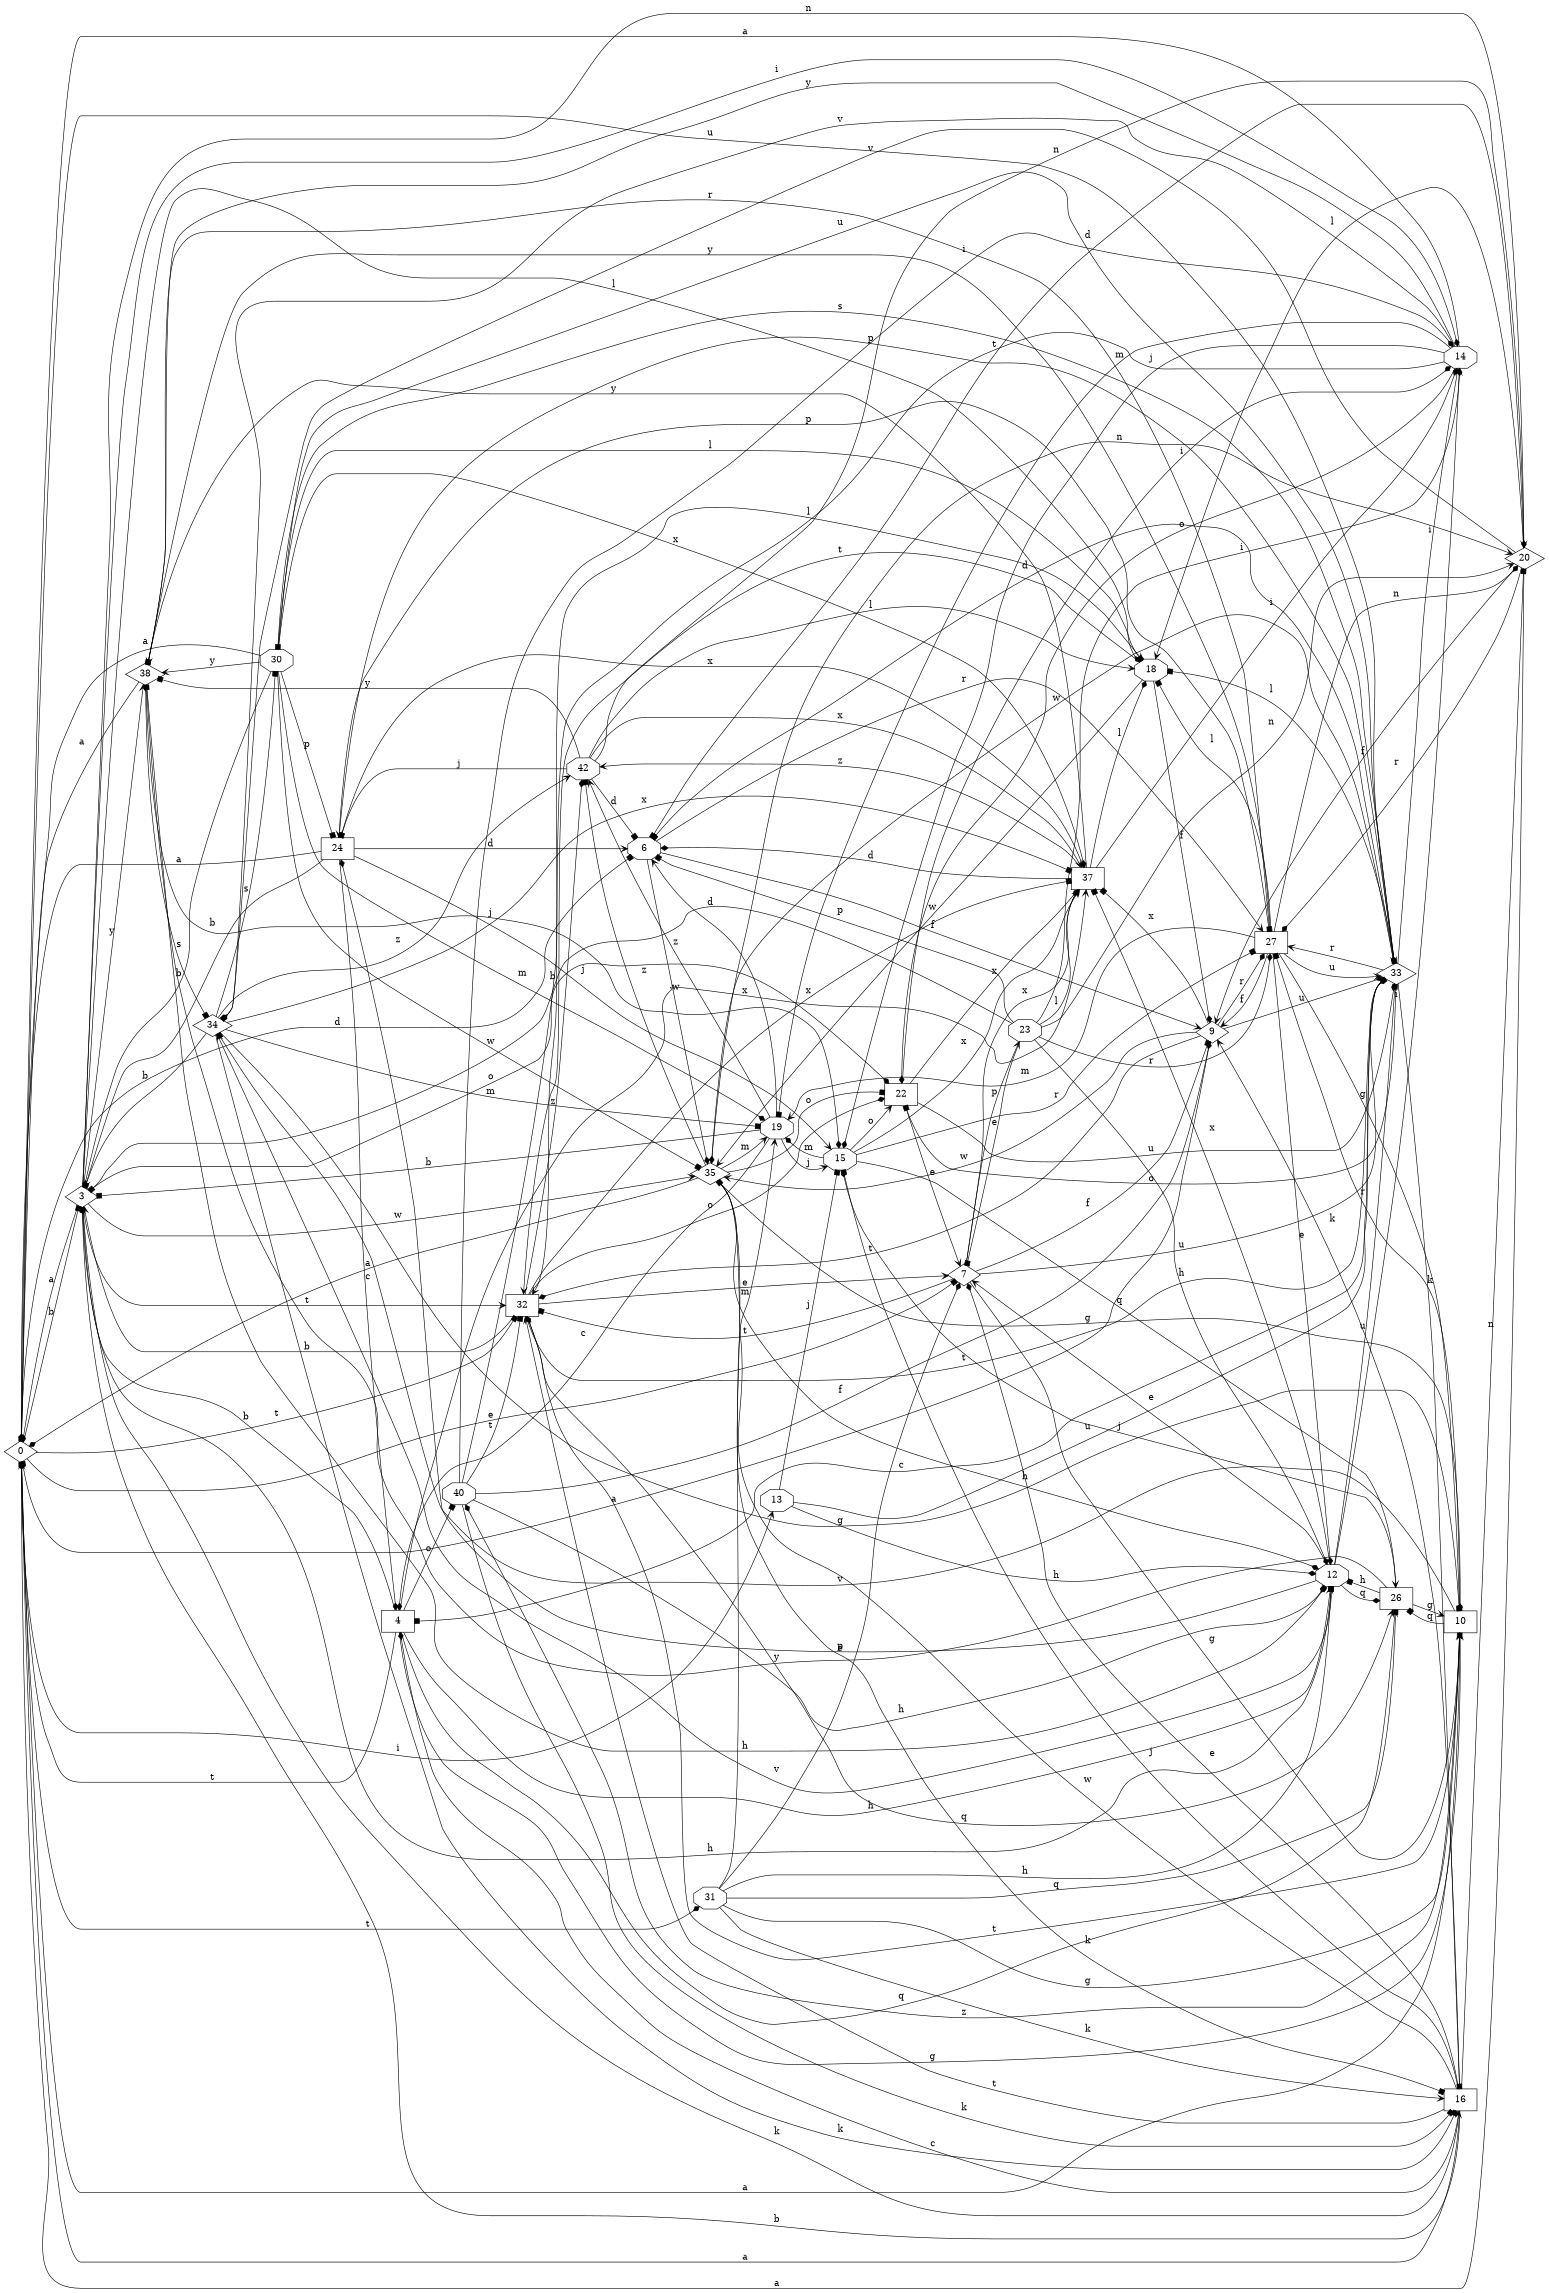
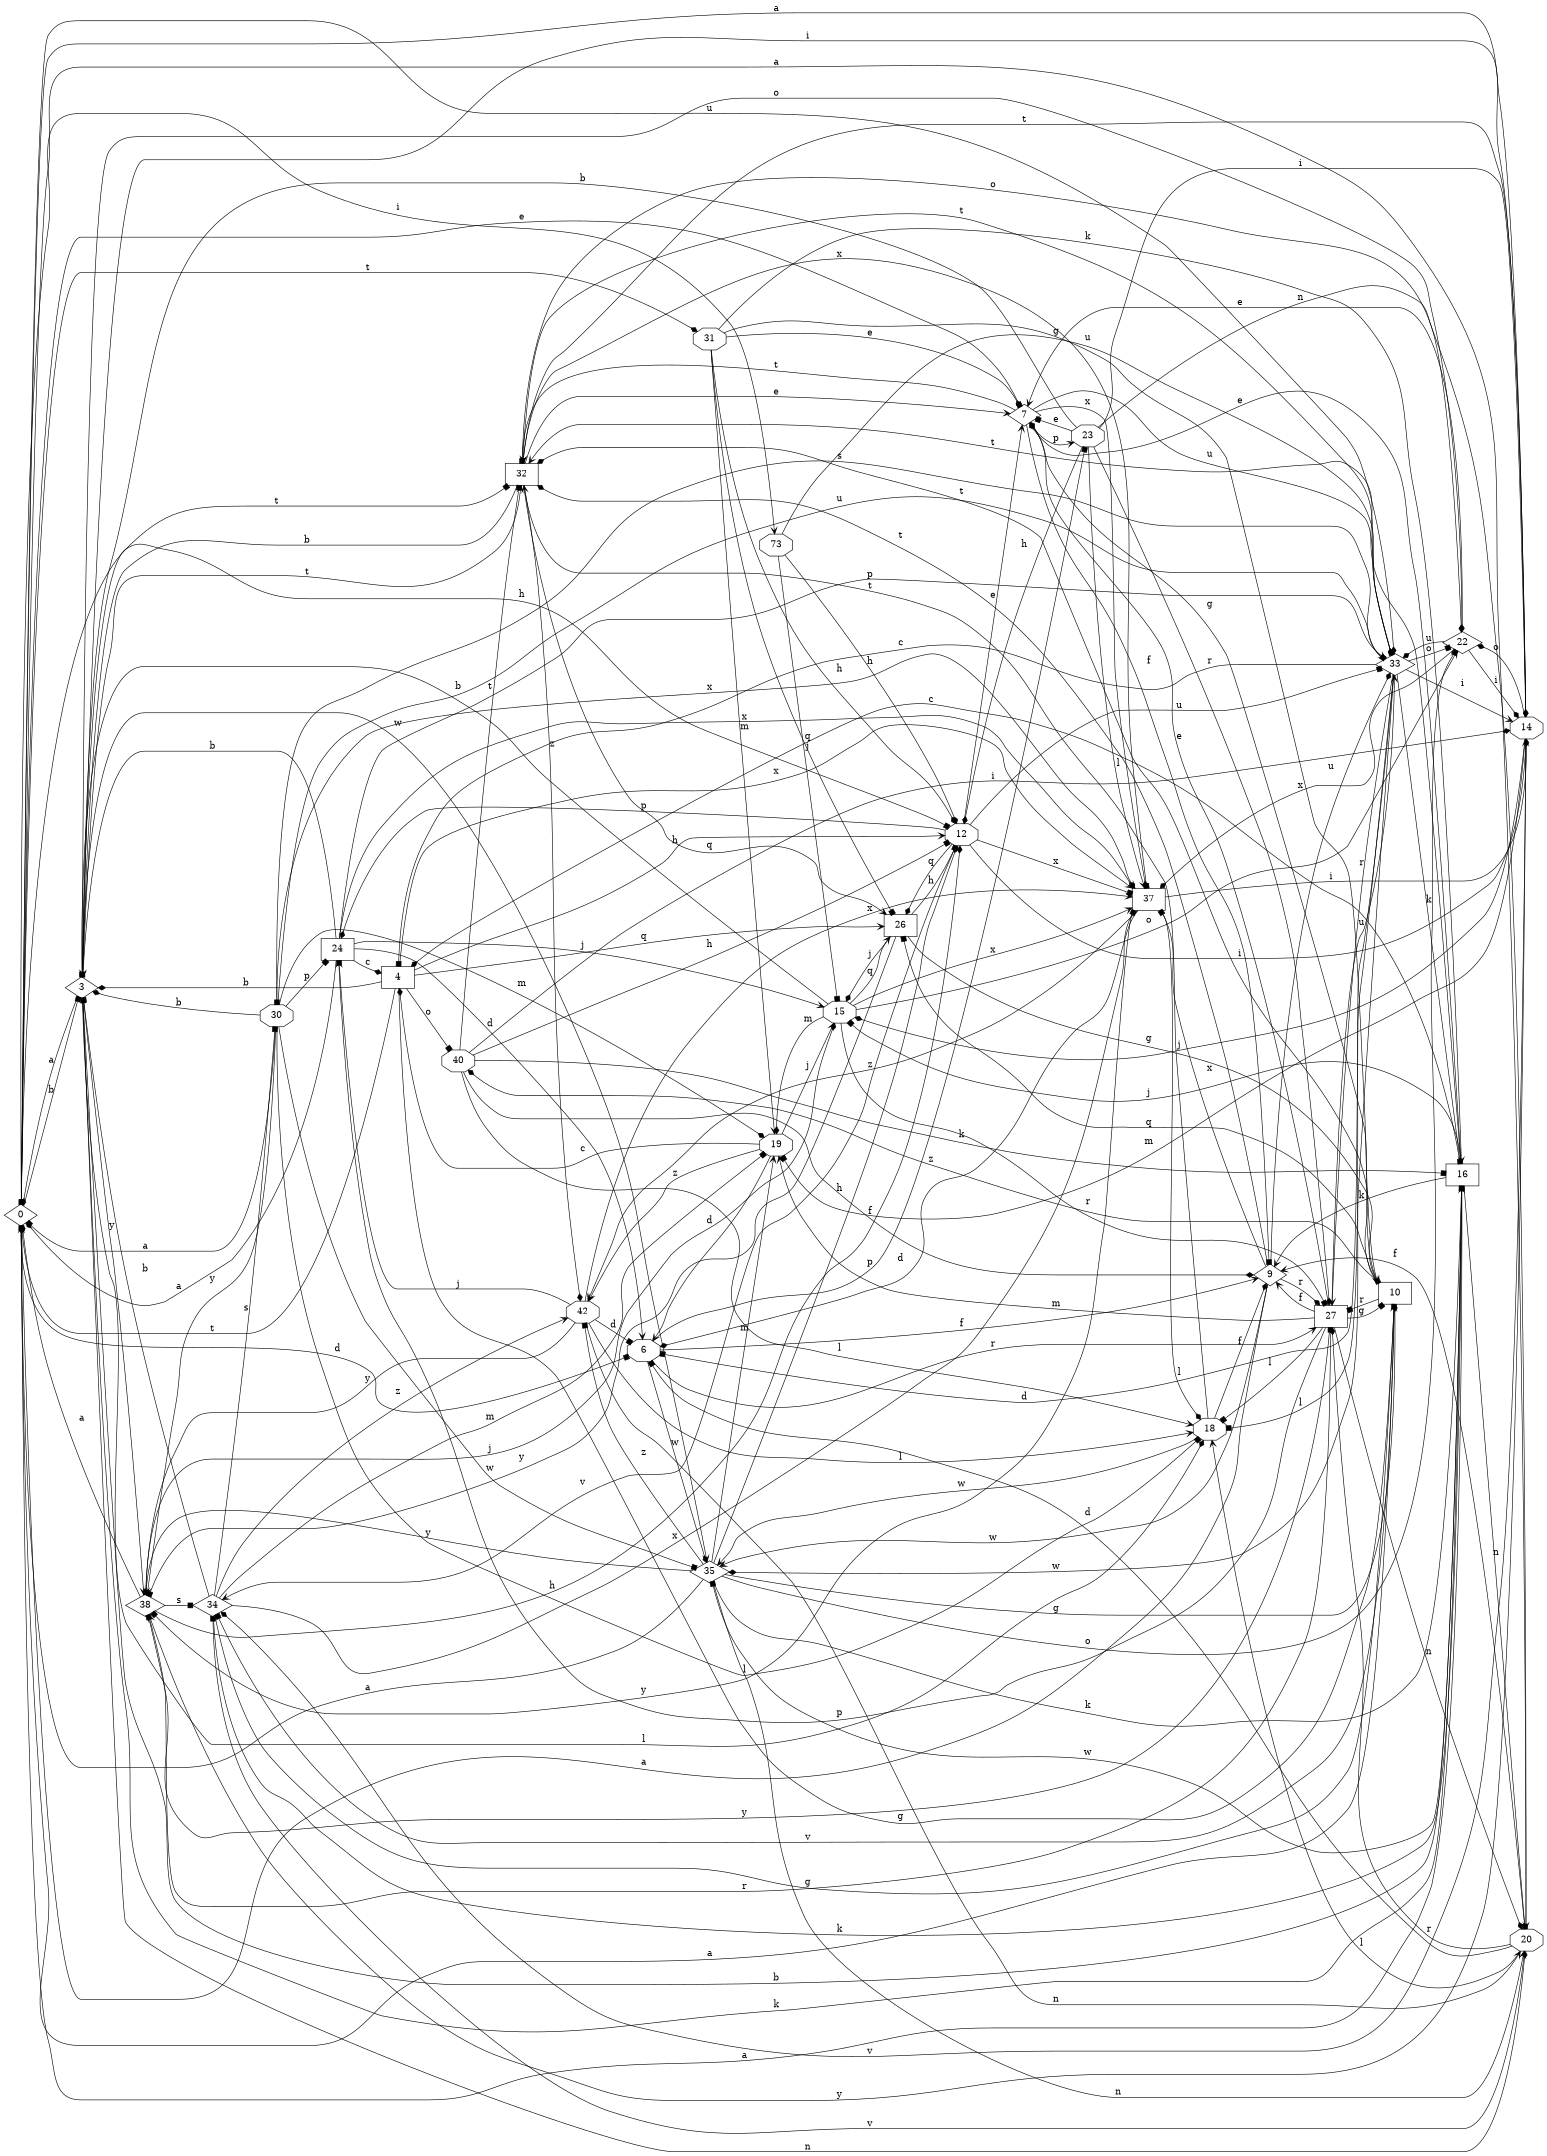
(1525, 559) -> (1527, 1940)
(855, 925) -> (965, 1008)
(901, 1094) -> (1462, 643)
(432, 1167) -> (383, 669)
(1301, 1255) -> (1221, 848)
(777, 1501) -> (776, 545)
none -> (395, 1532)
(1120, 1877) -> (776, 597)
